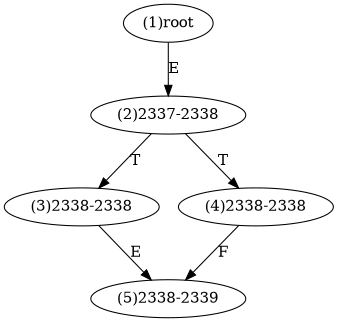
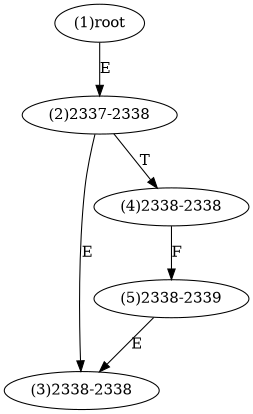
(136, 161) -> (88, 253)
(121, 249) -> (131, 341)
